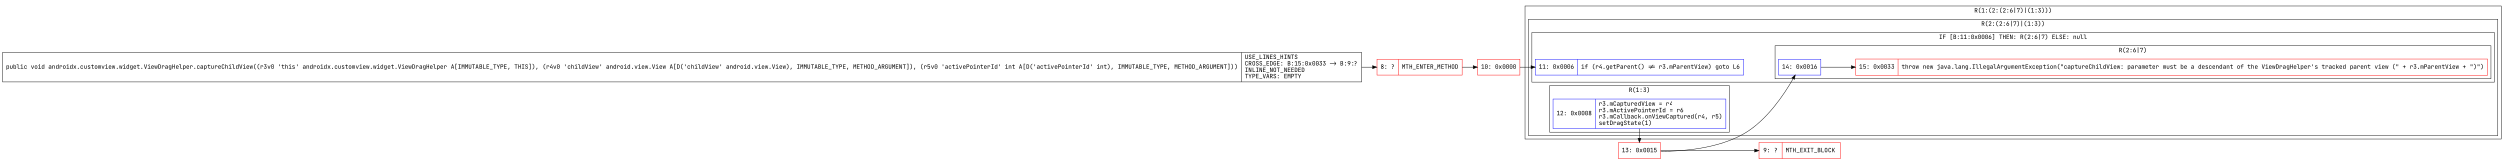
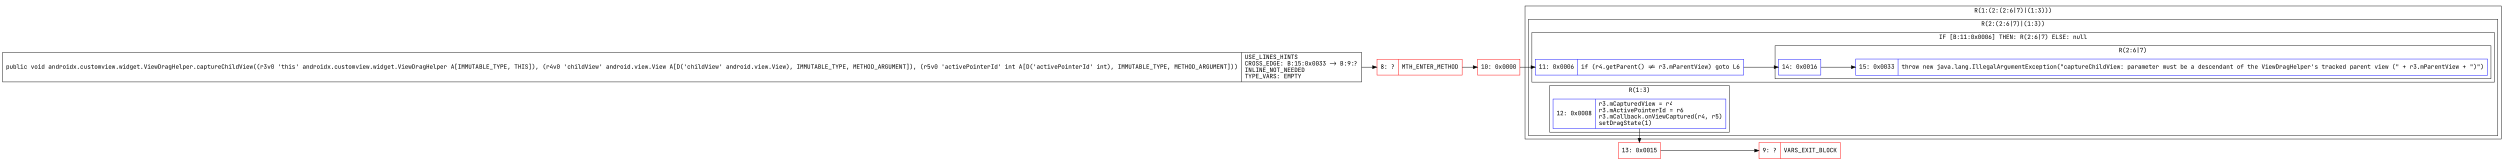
(2172, 67) -> (2172, 67)
(1746, 132) -> (1759, 67)
(1810, 150) -> (1810, 150)
